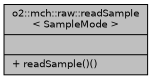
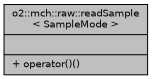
(55, 64) -> (46, 64)
